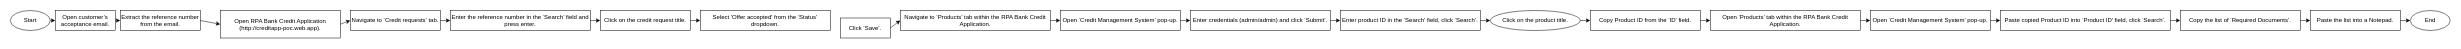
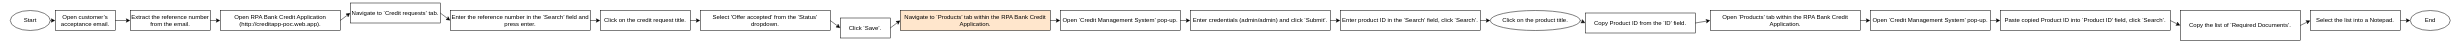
(160, 20) -> (170, 20)
(395, 20) -> (395, 13)
(975, 20) -> (975, 20)
(1645, 20) -> (1640, 23)
(2240, 20) -> (2240, 25)
(2355, 20) -> (2355, 20)
(280, 24) -> (280, 20)
none -> (836, 25)
